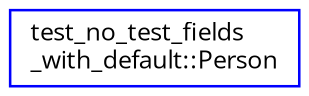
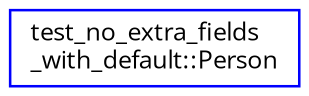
(155, 48) -> (155, 48)
